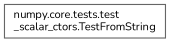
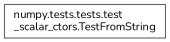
(85, 21) -> (85, 21)
